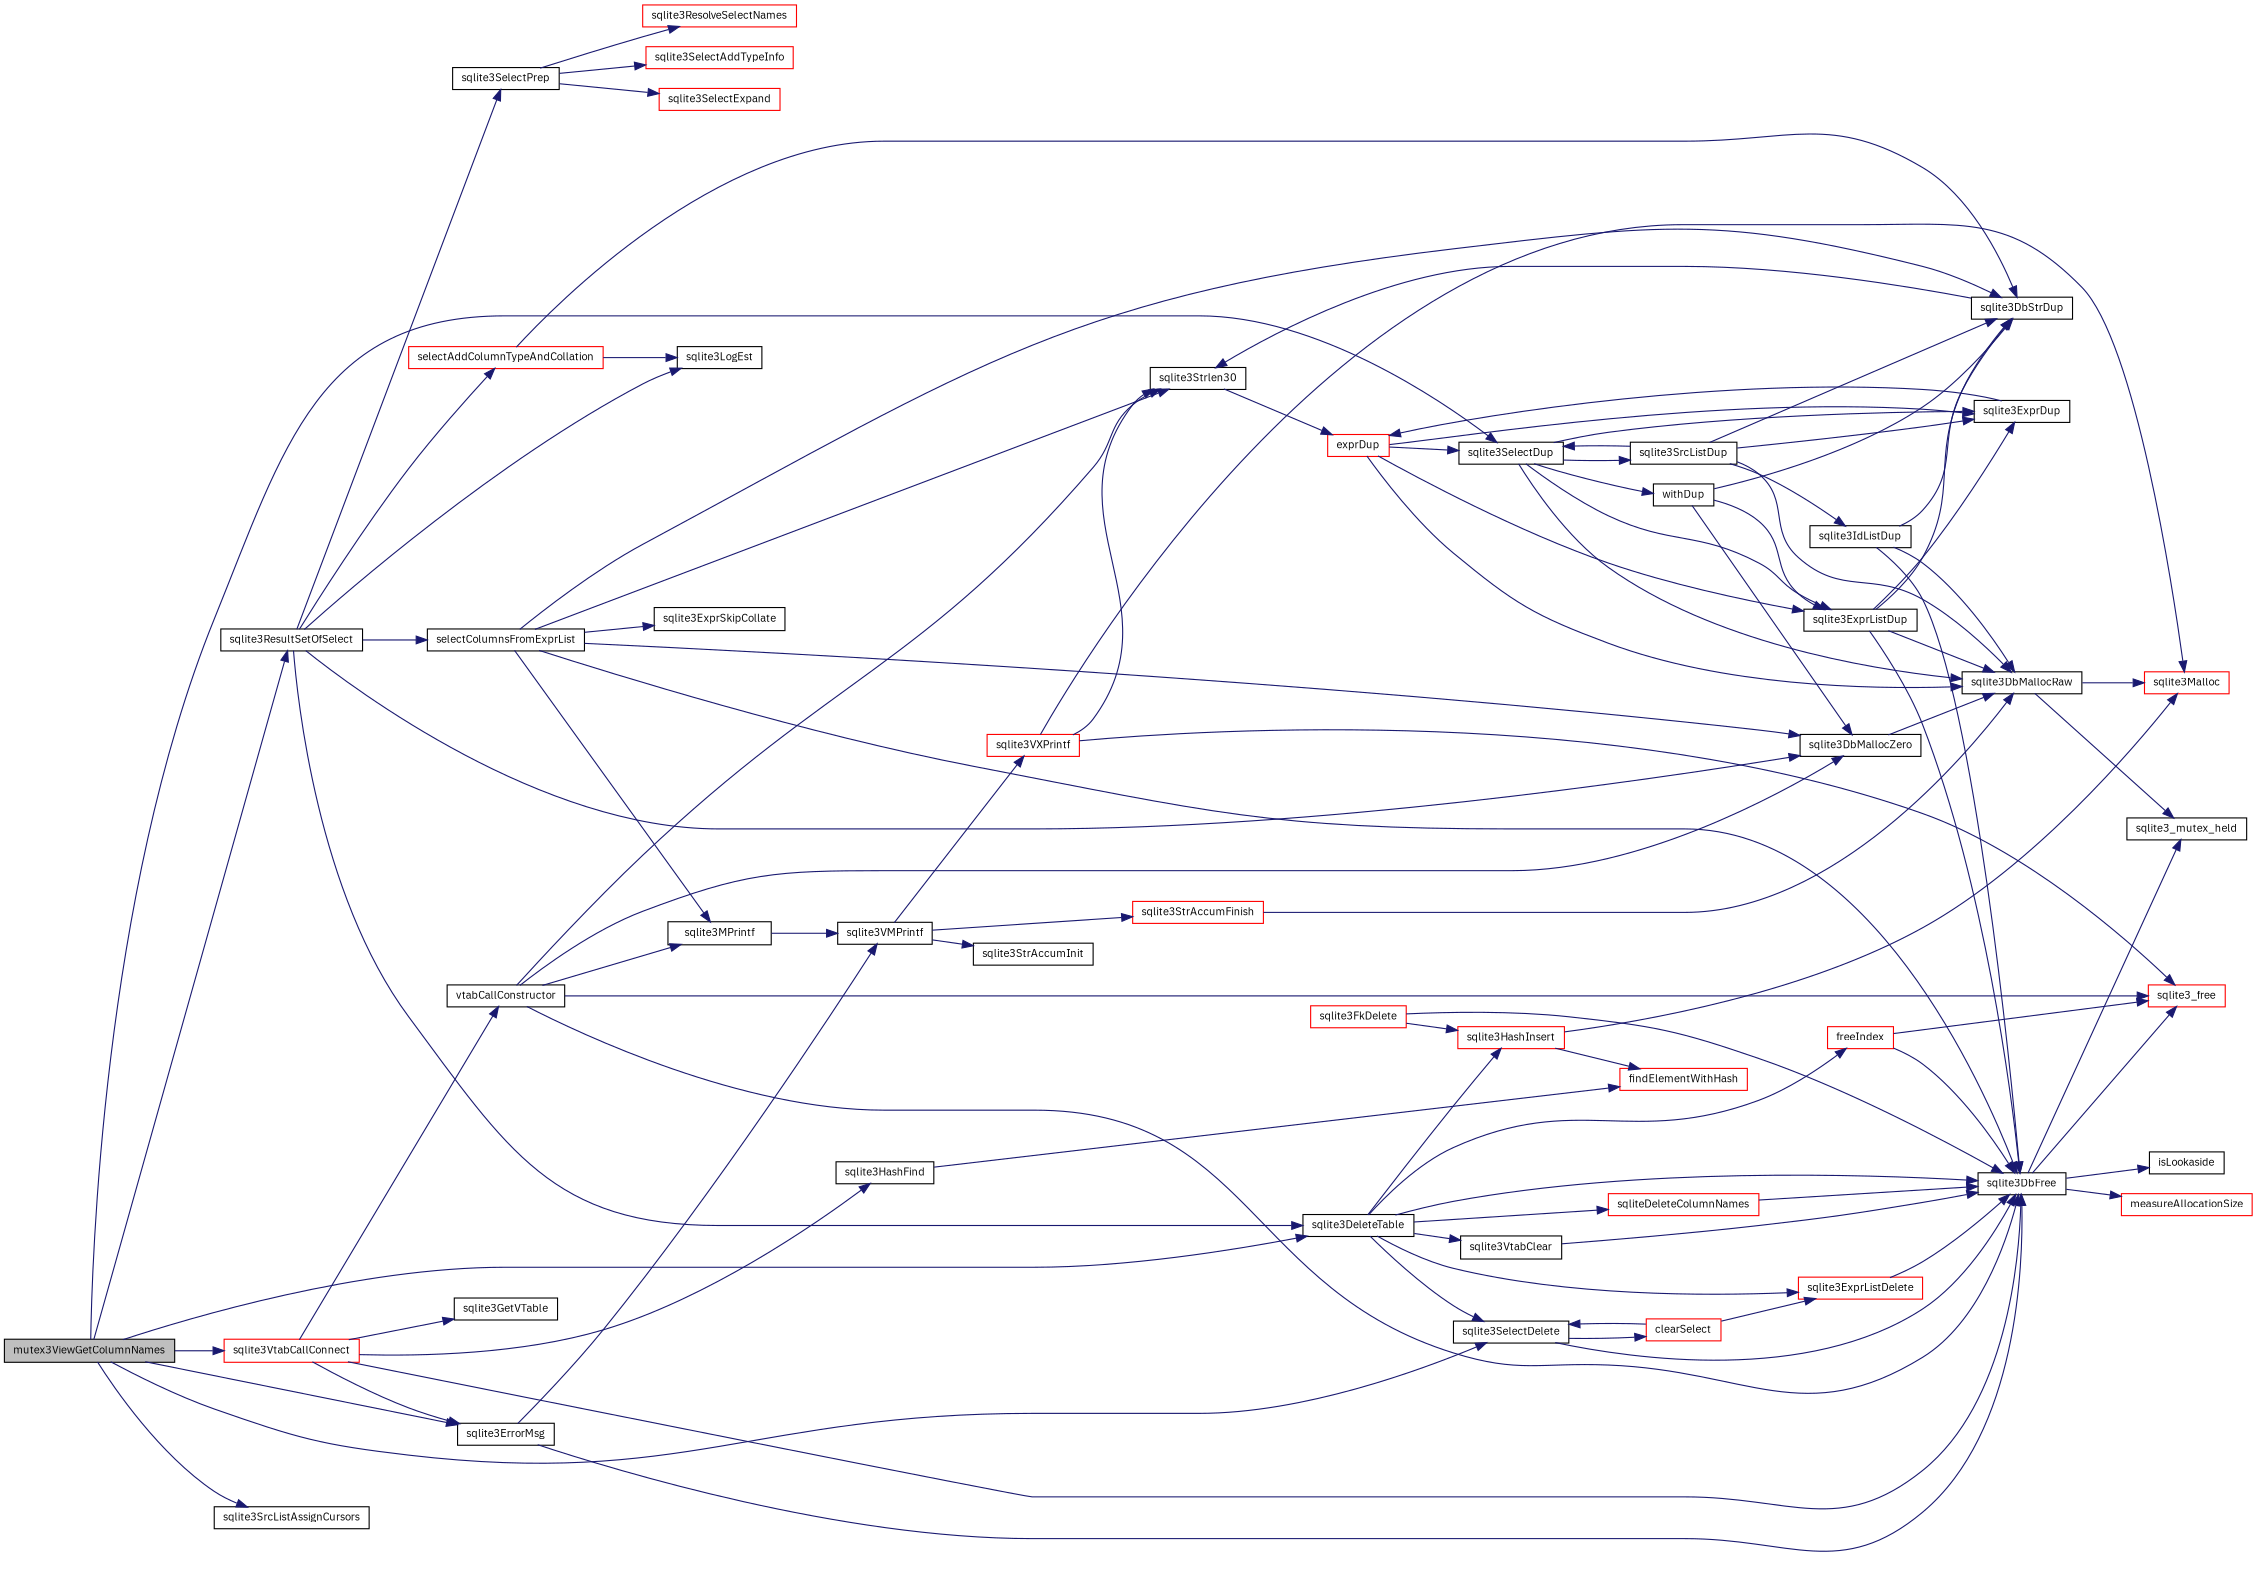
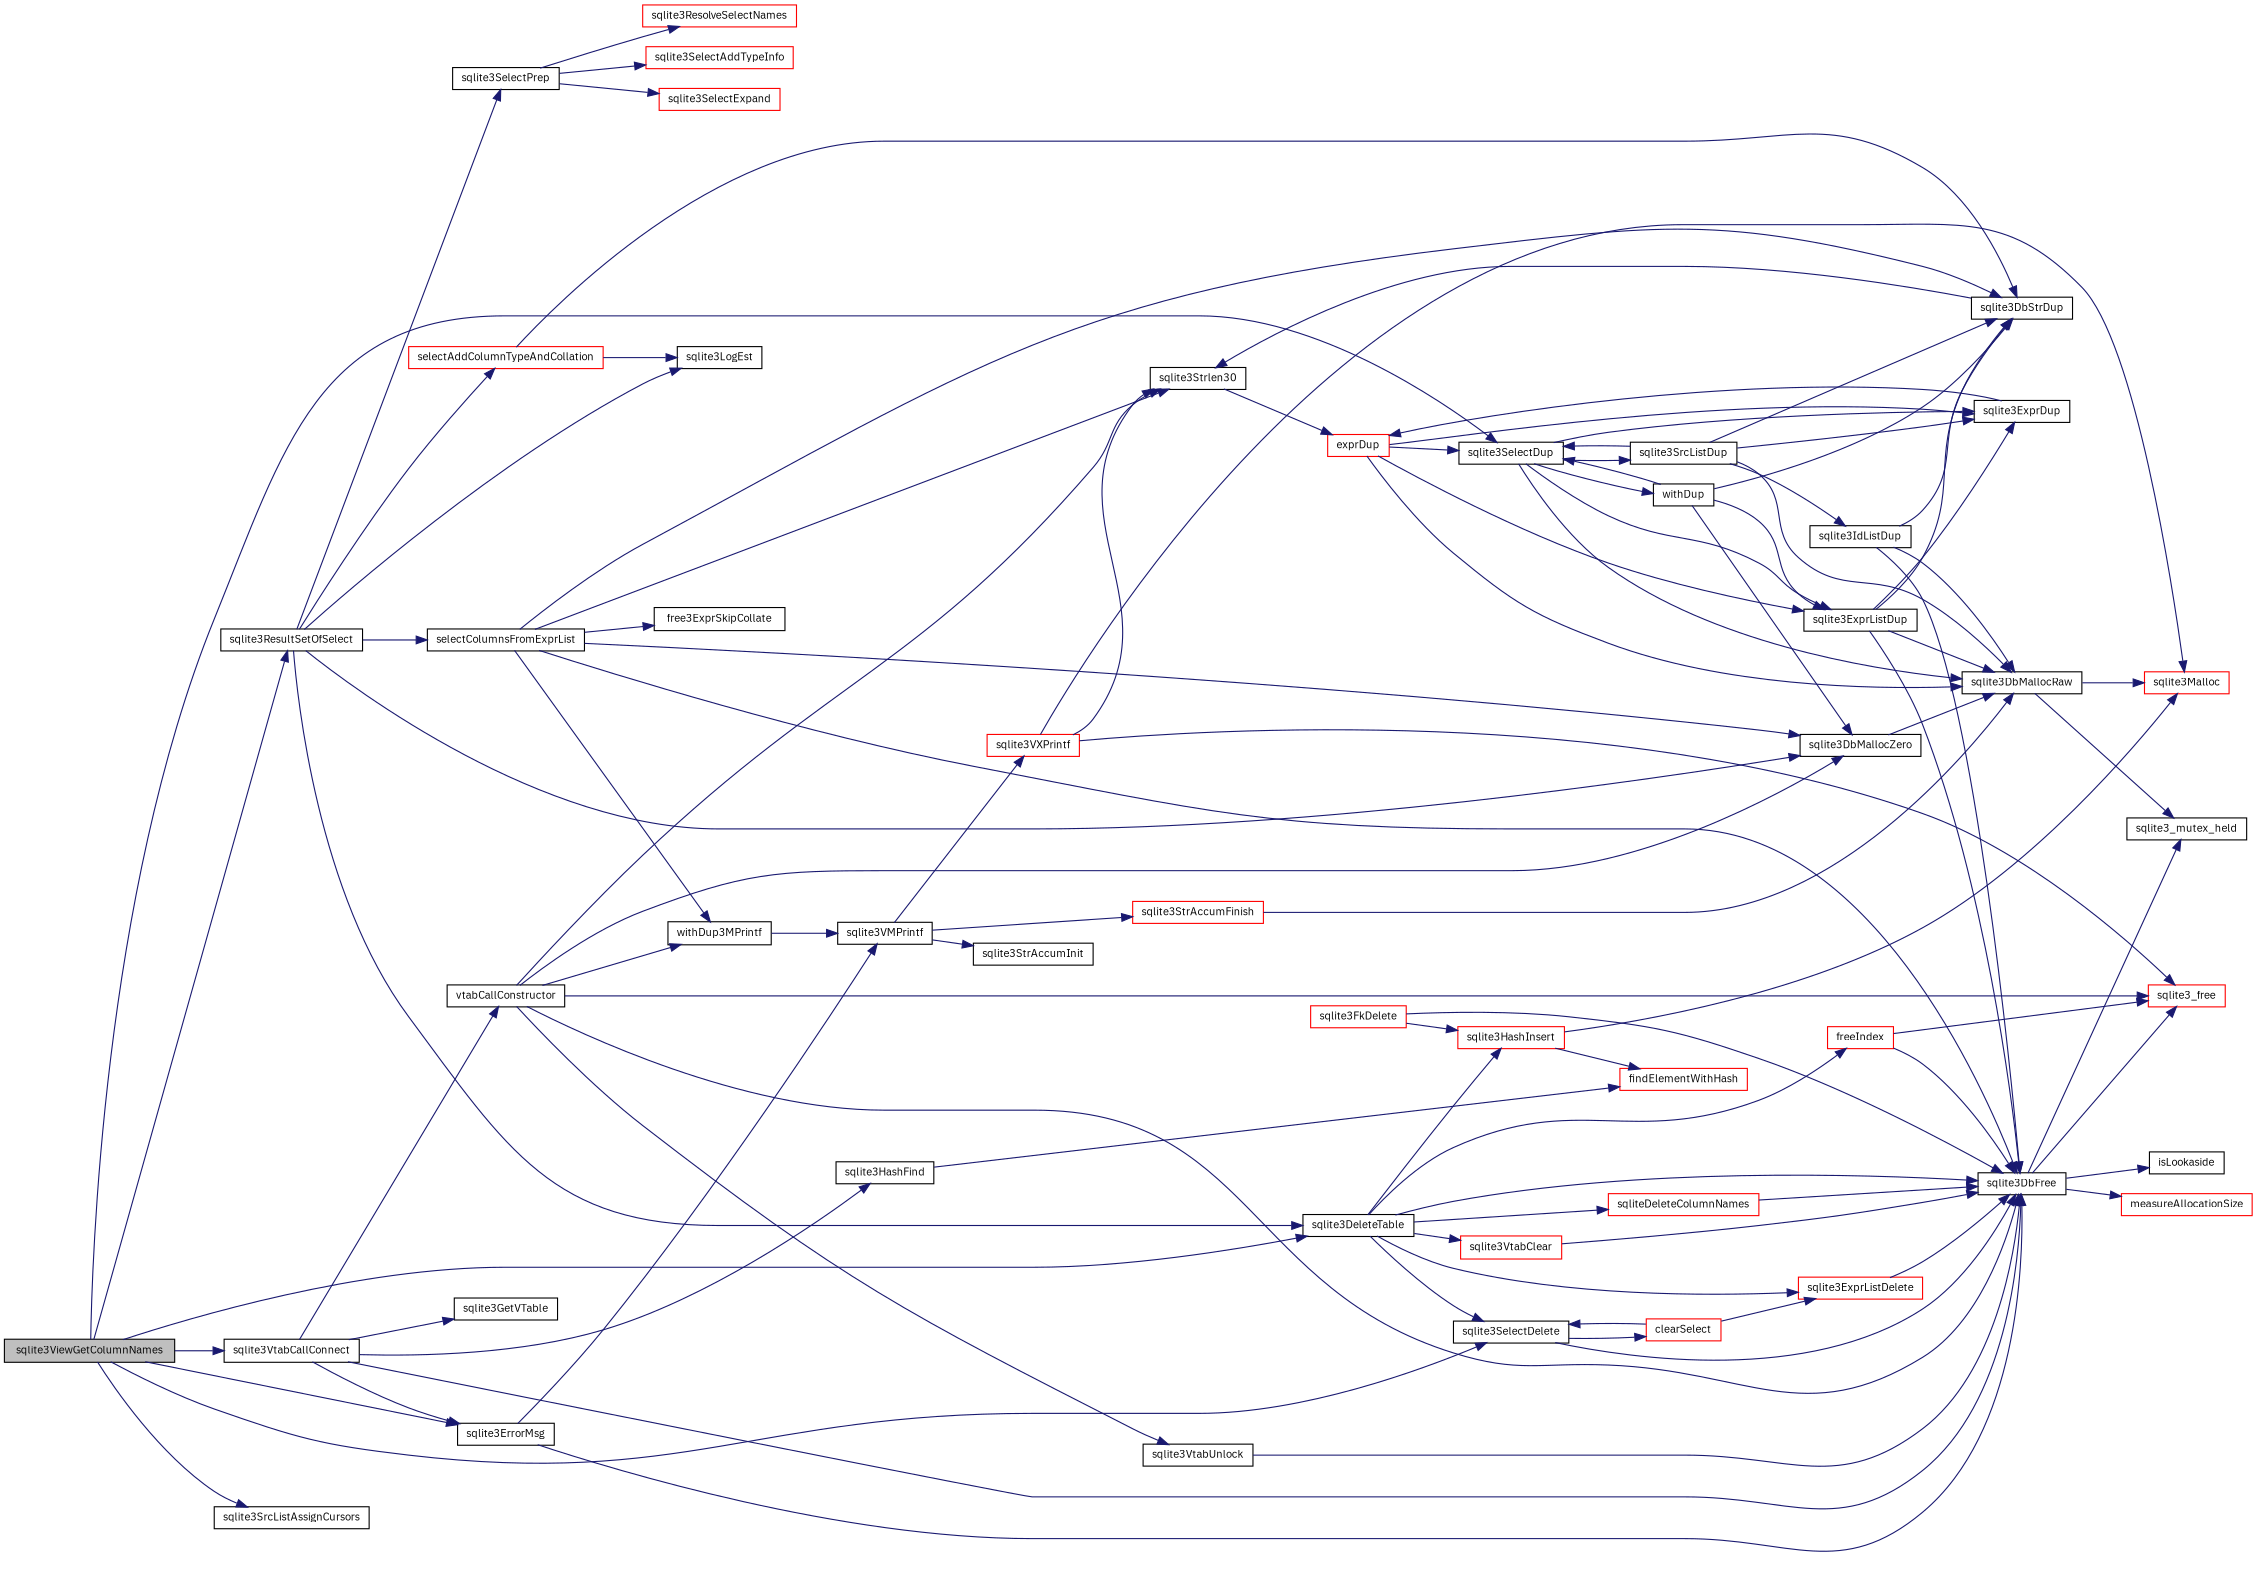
none -> (1618, 472)
(720, 619) -> (720, 619)
(720, 933) -> (720, 933)
(1511, 1247) -> (1511, 1247)
(90, 1351) -> (90, 1351)
(292, 1351) -> (292, 1351)
none -> (1198, 1455)
